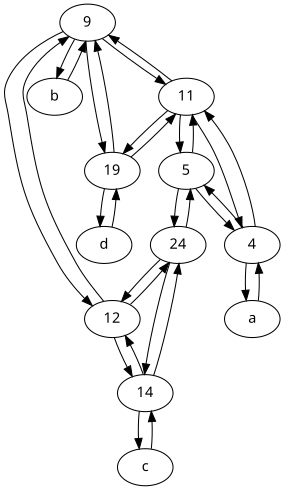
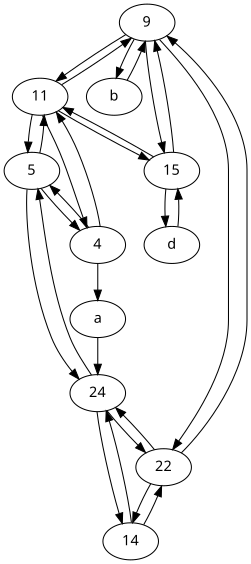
(112, 171) -> (172, 171)
(259, 287) -> (98, 351)
(112, 319) -> (164, 467)
(145, 467) -> none
